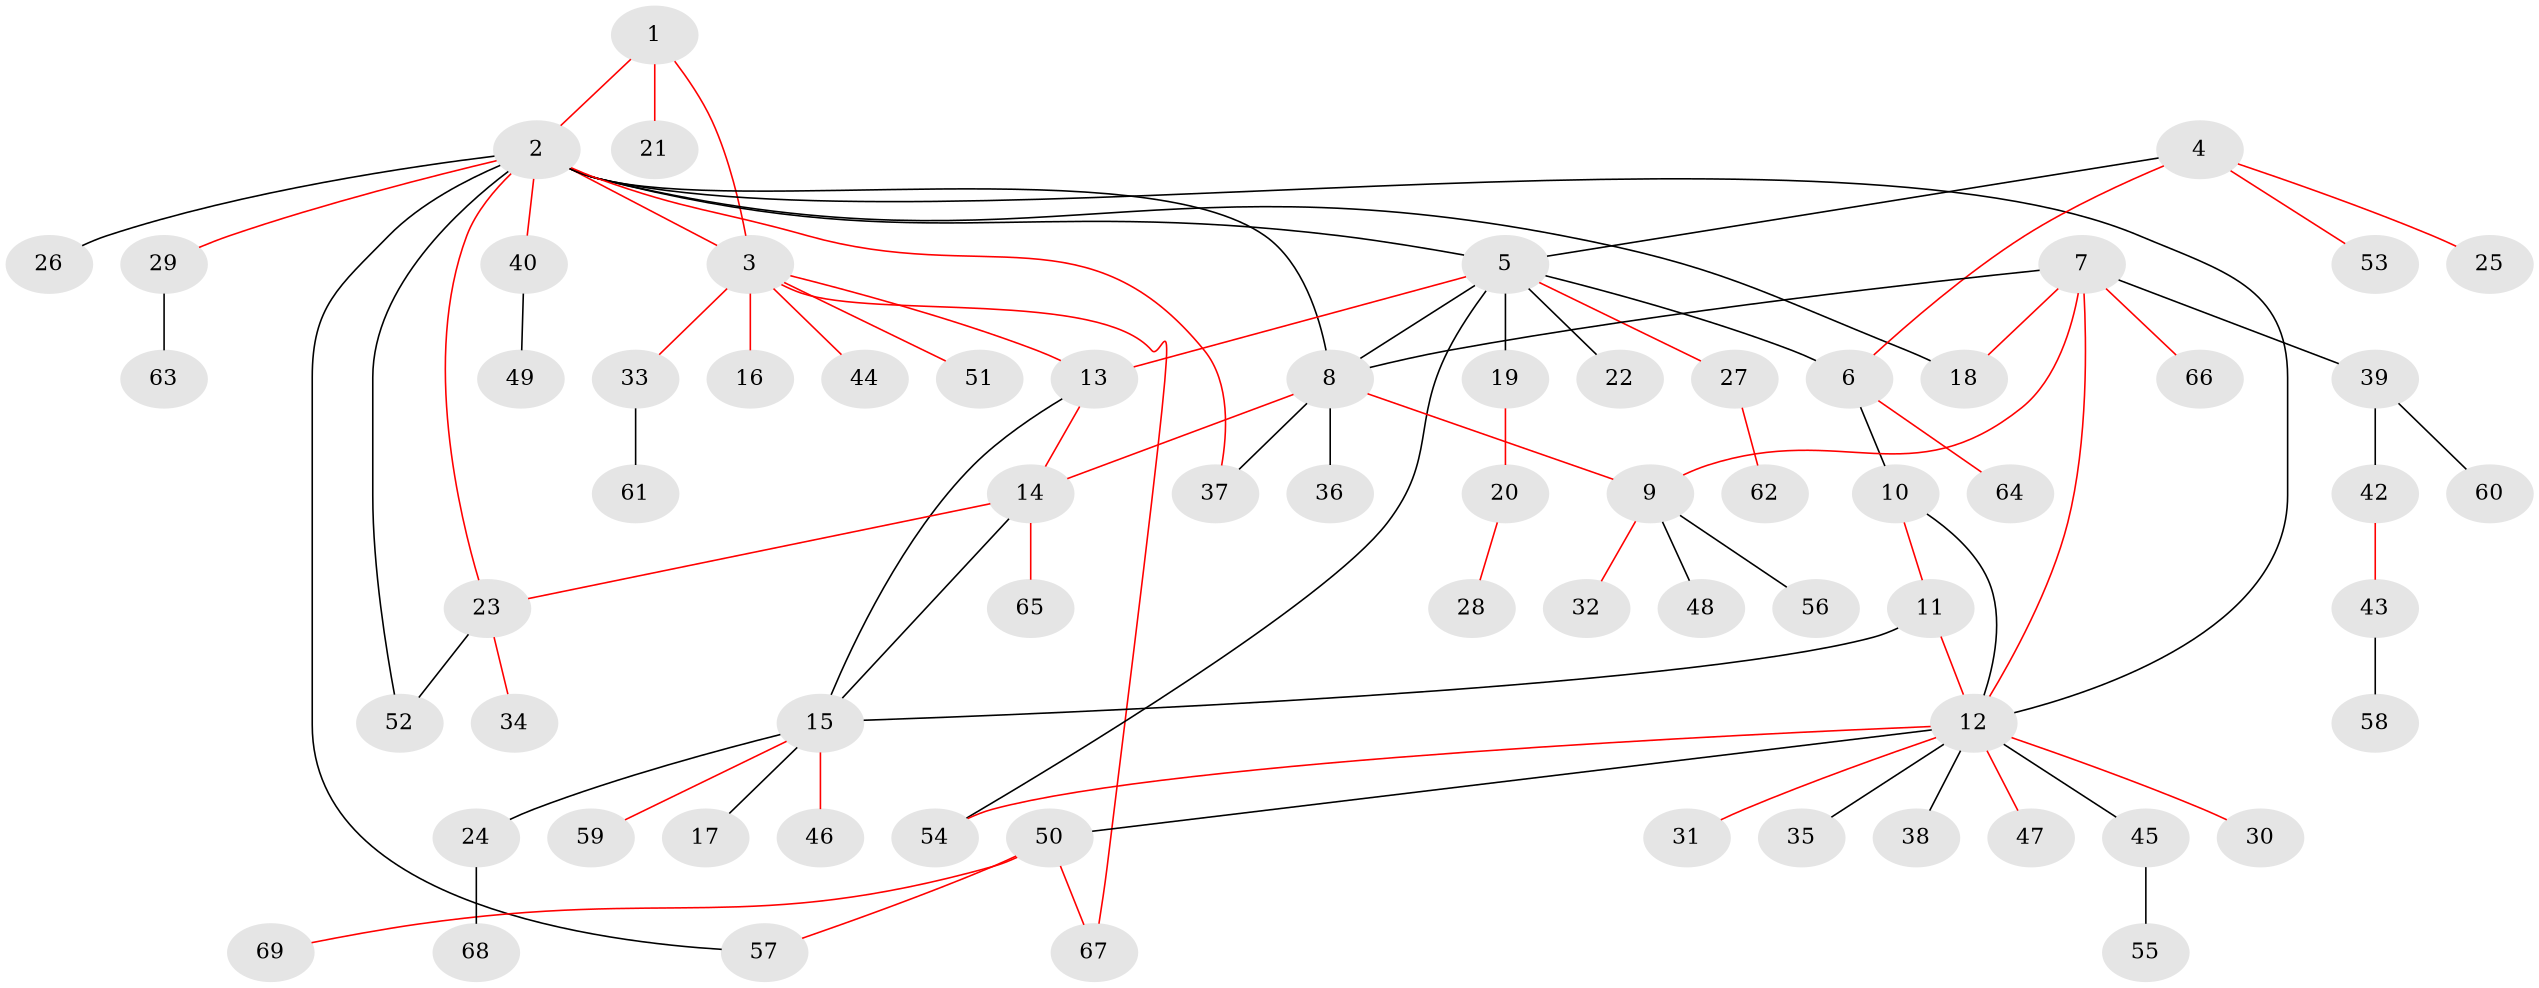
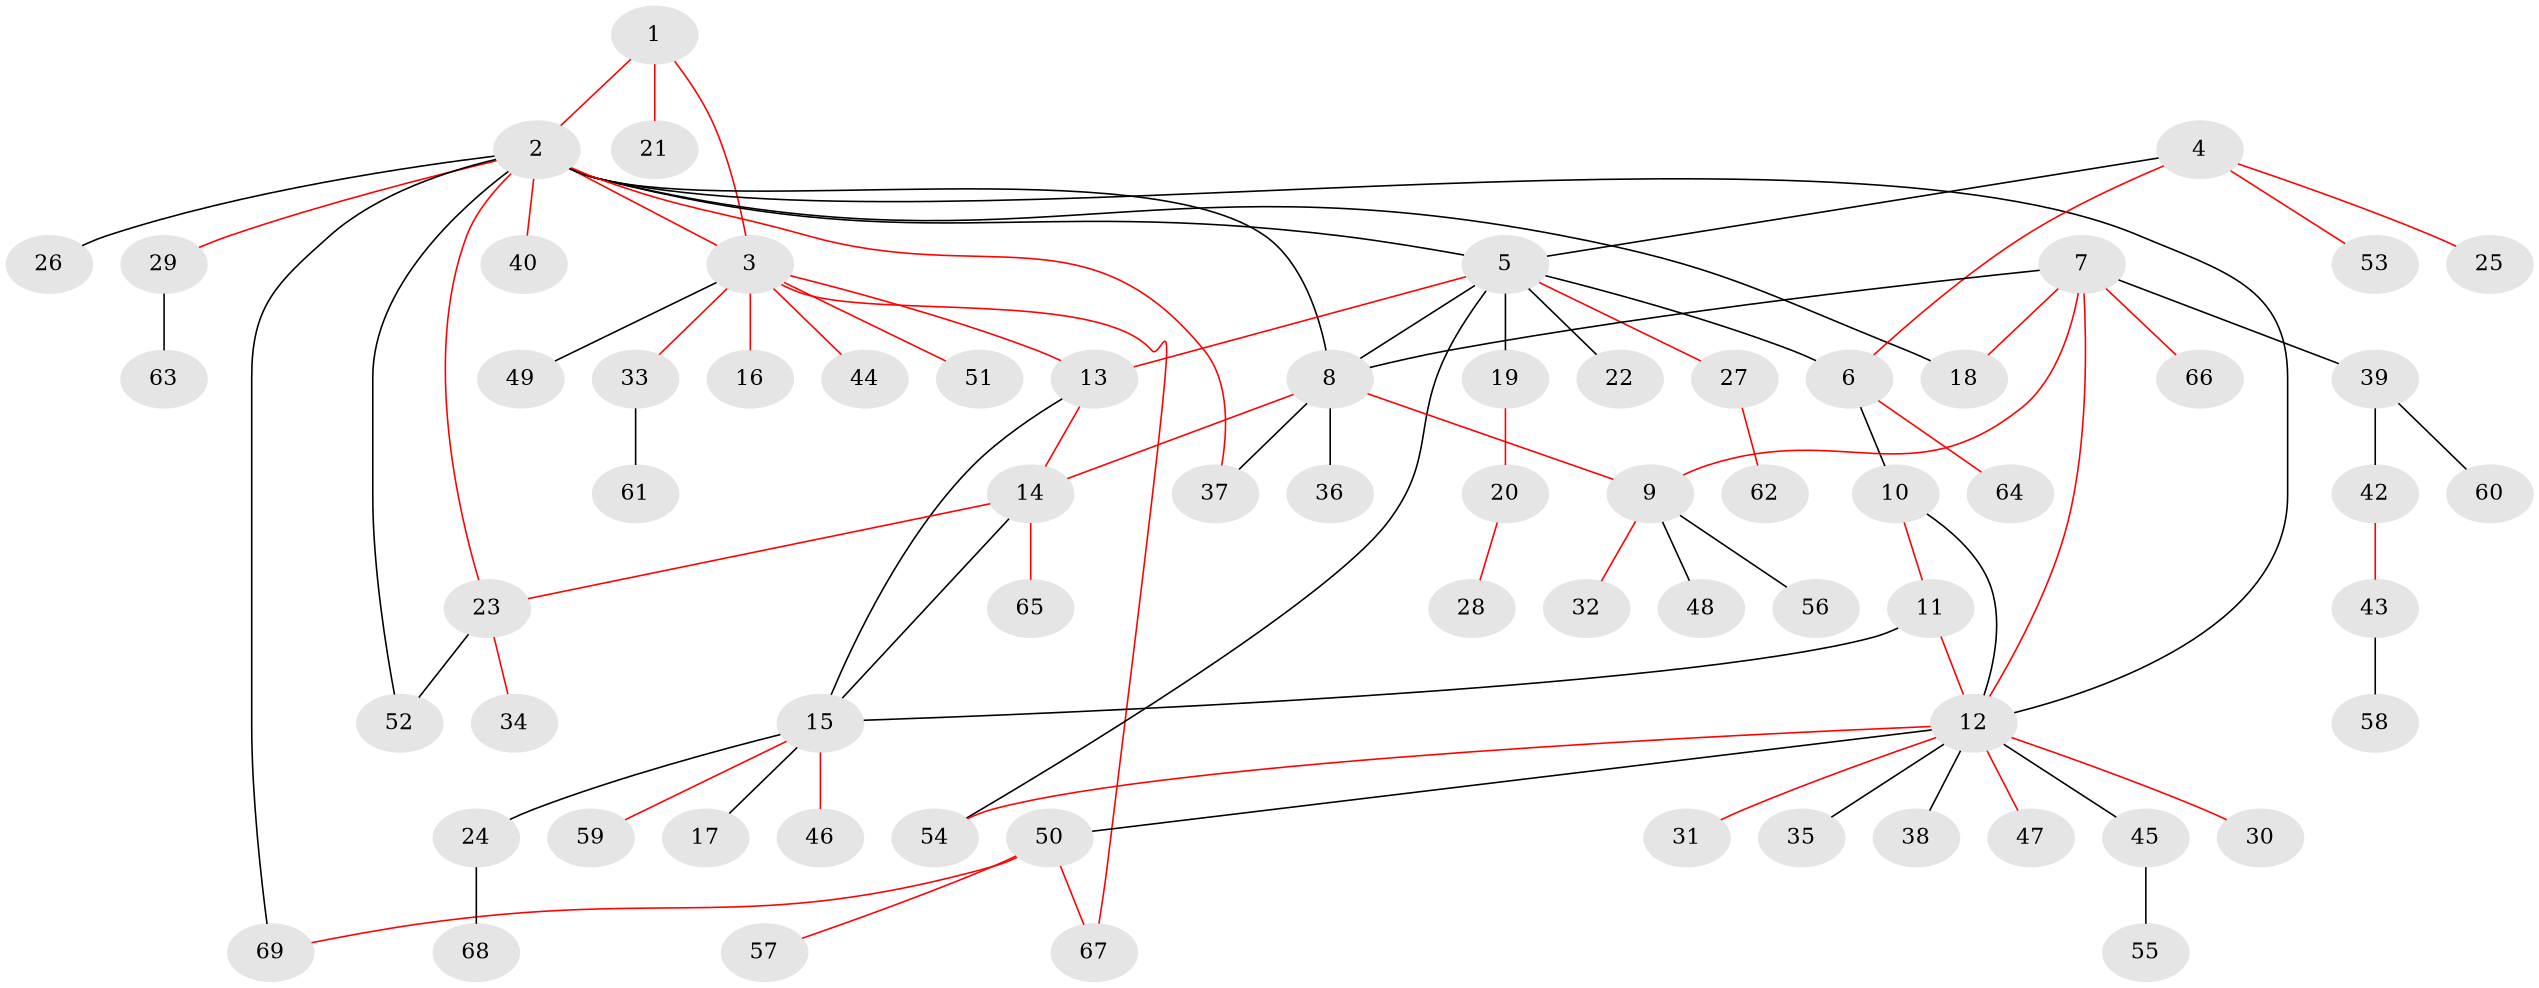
(523, 322) -> (636, 322)
(312, 656) -> (252, 474)
